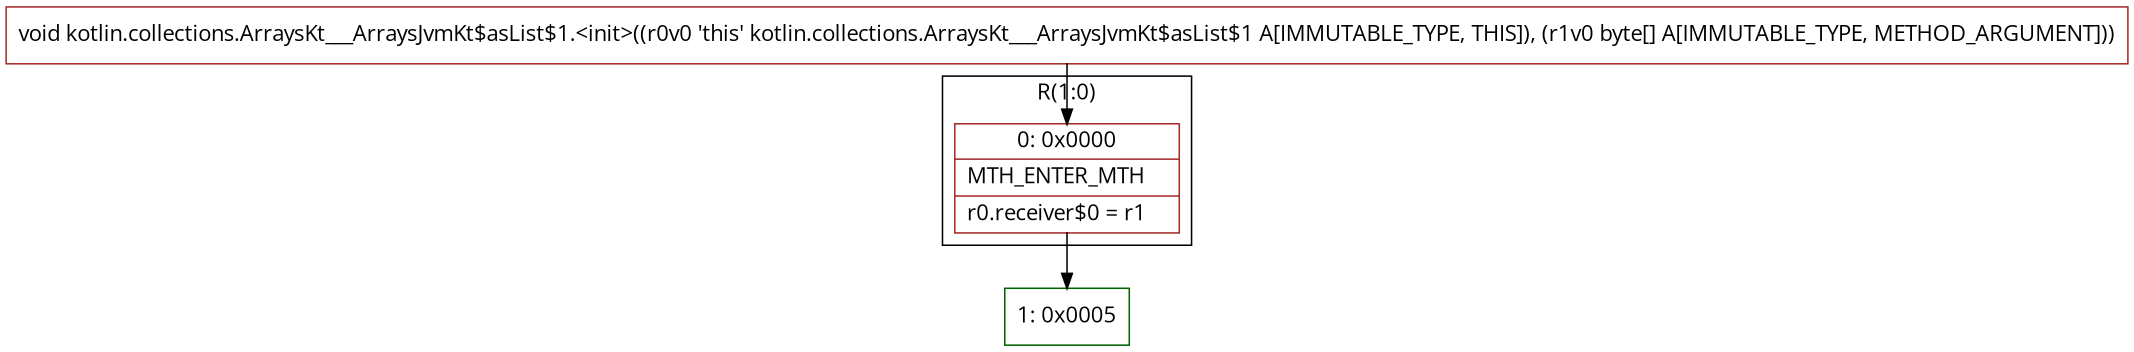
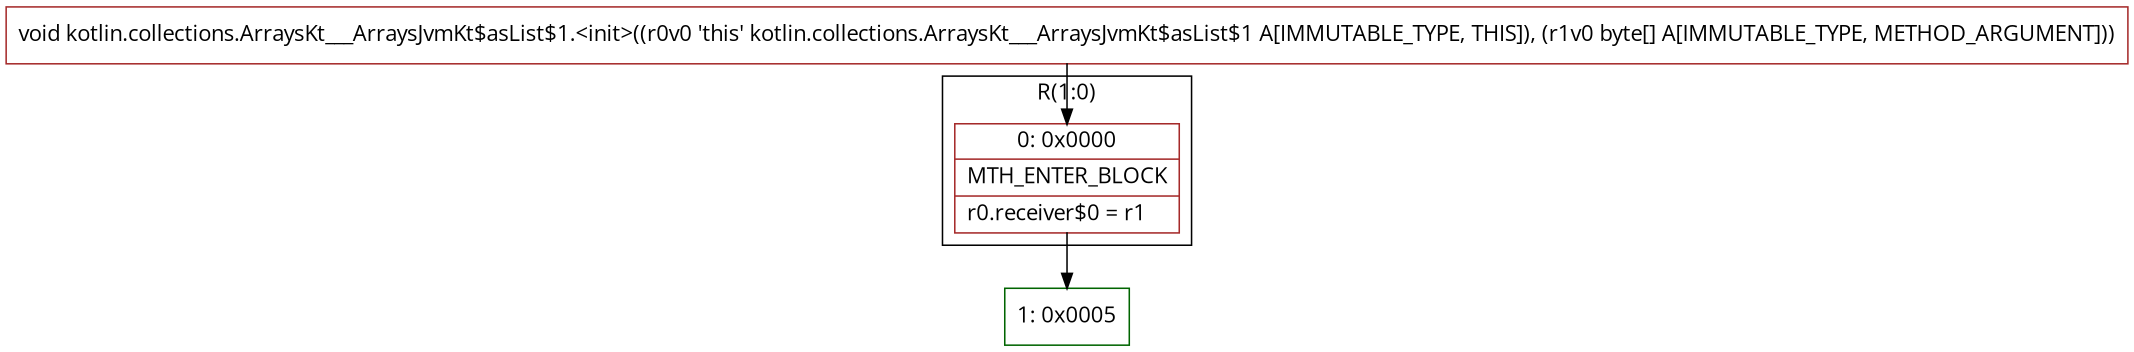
(1056, 177) -> (1067, 177)
